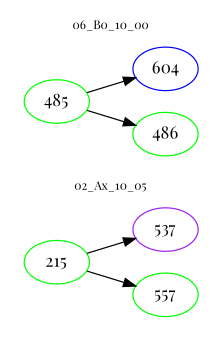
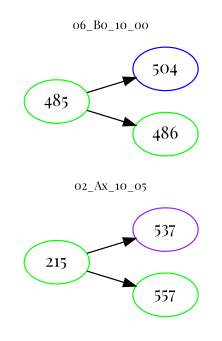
(166, 69) -> (166, 69)
